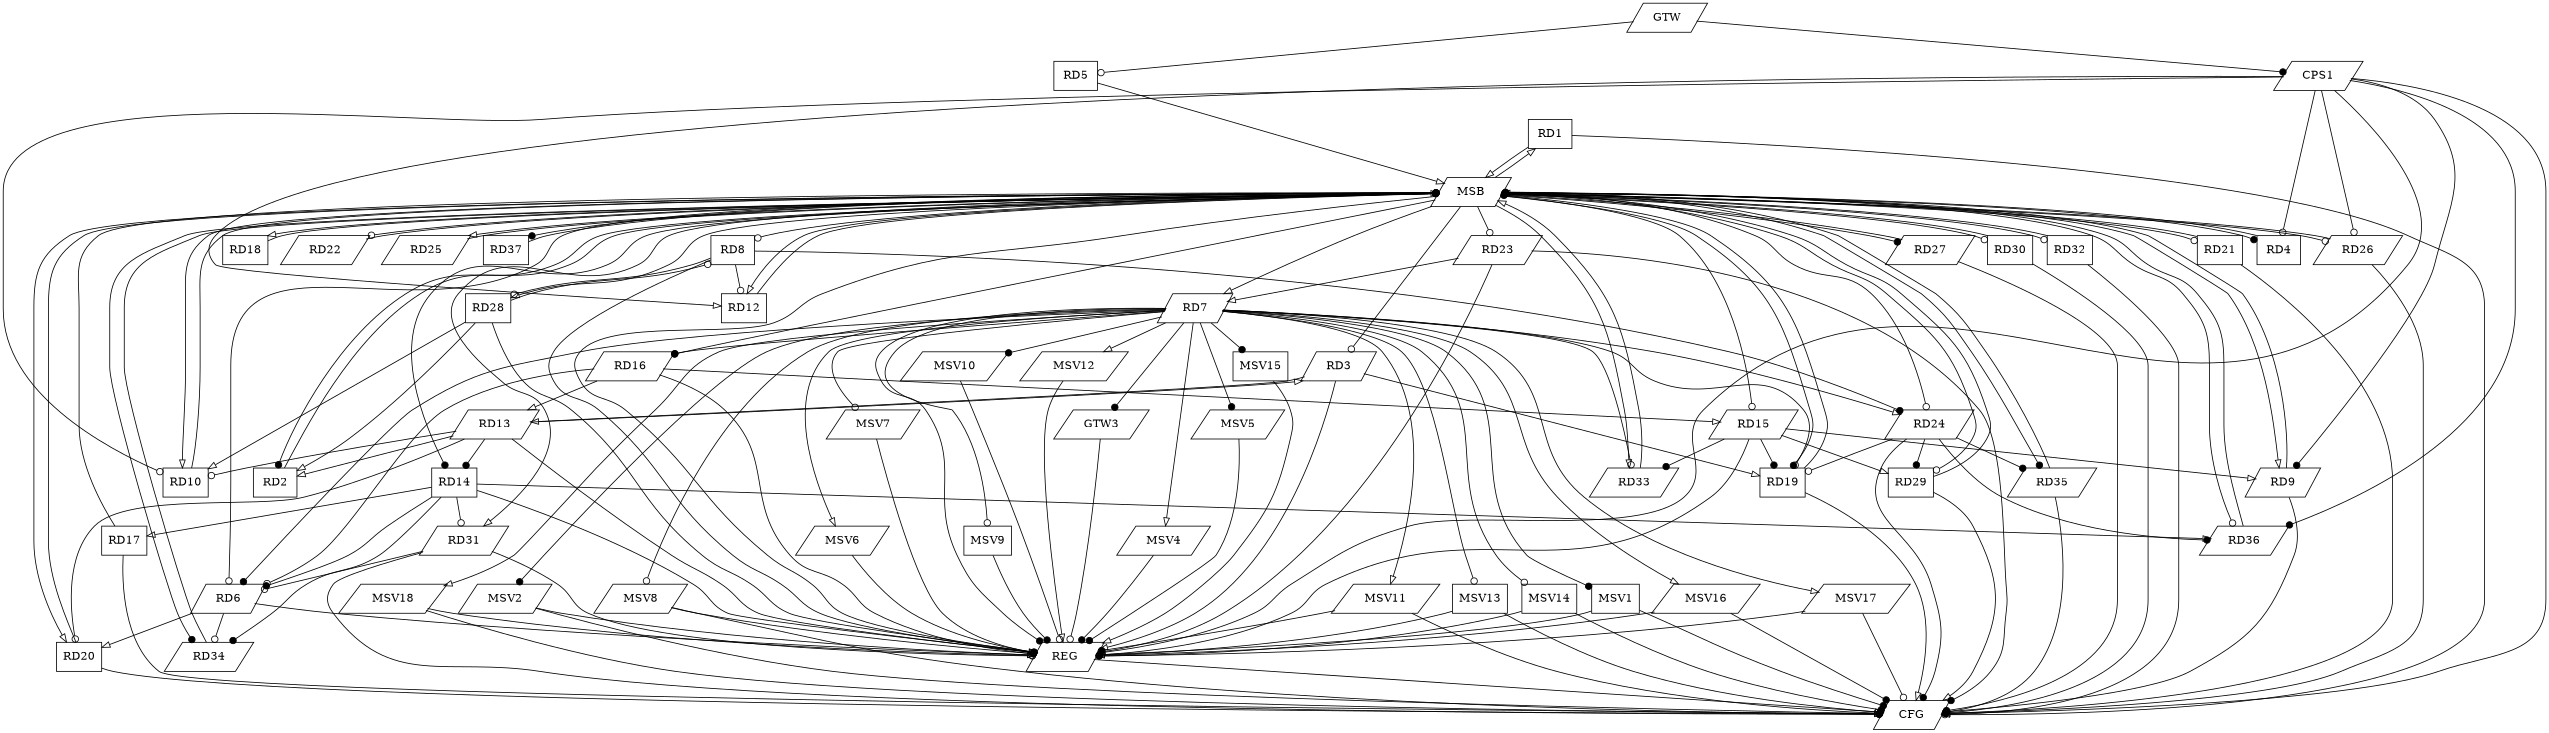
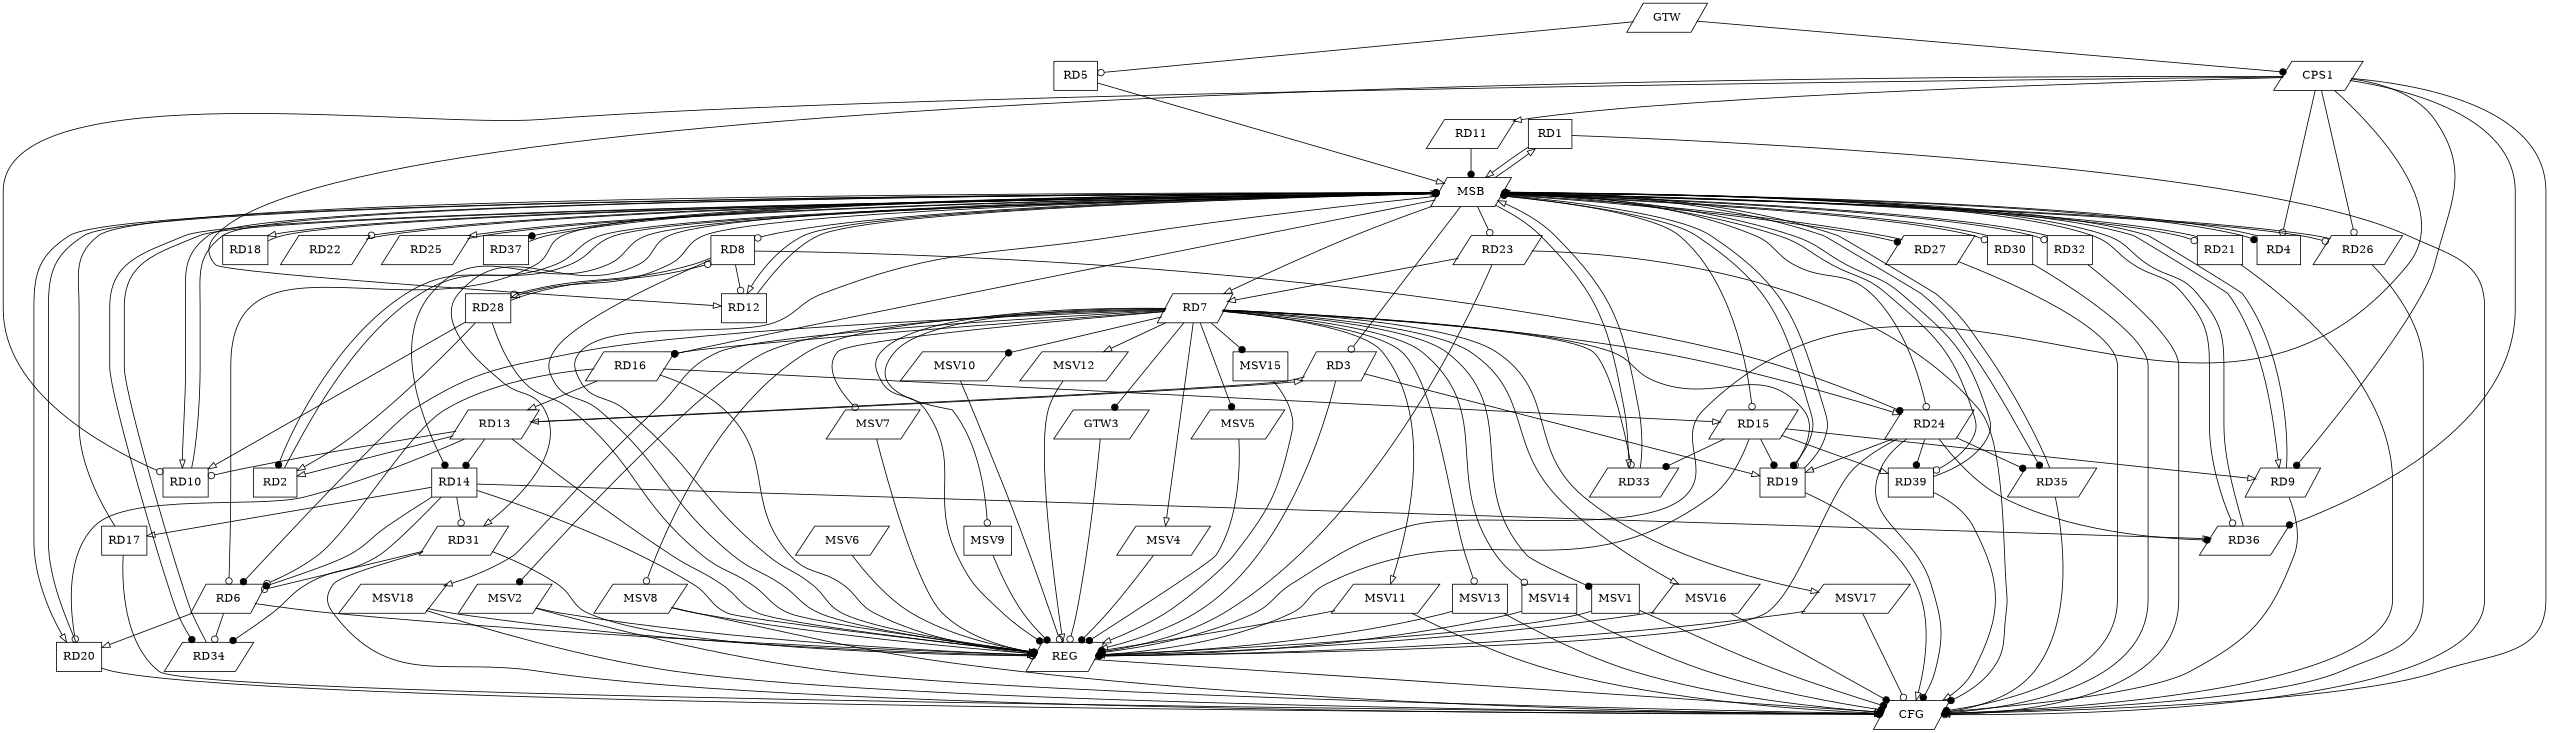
none -> (1471, 134)
(833, 350) -> none
(1852, 454) -> (1852, 454)
(1911, 483) -> (1911, 483)
none -> (1635, 636)
